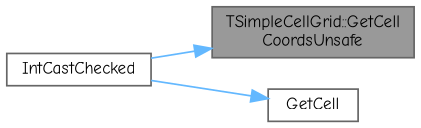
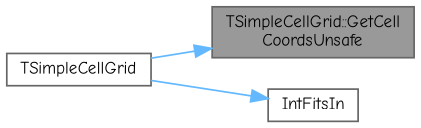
(79, 70) -> (79, 70)
(313, 105) -> (313, 105)
